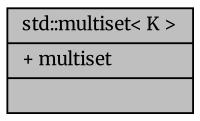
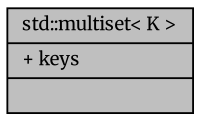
(67, 60) -> (51, 60)
